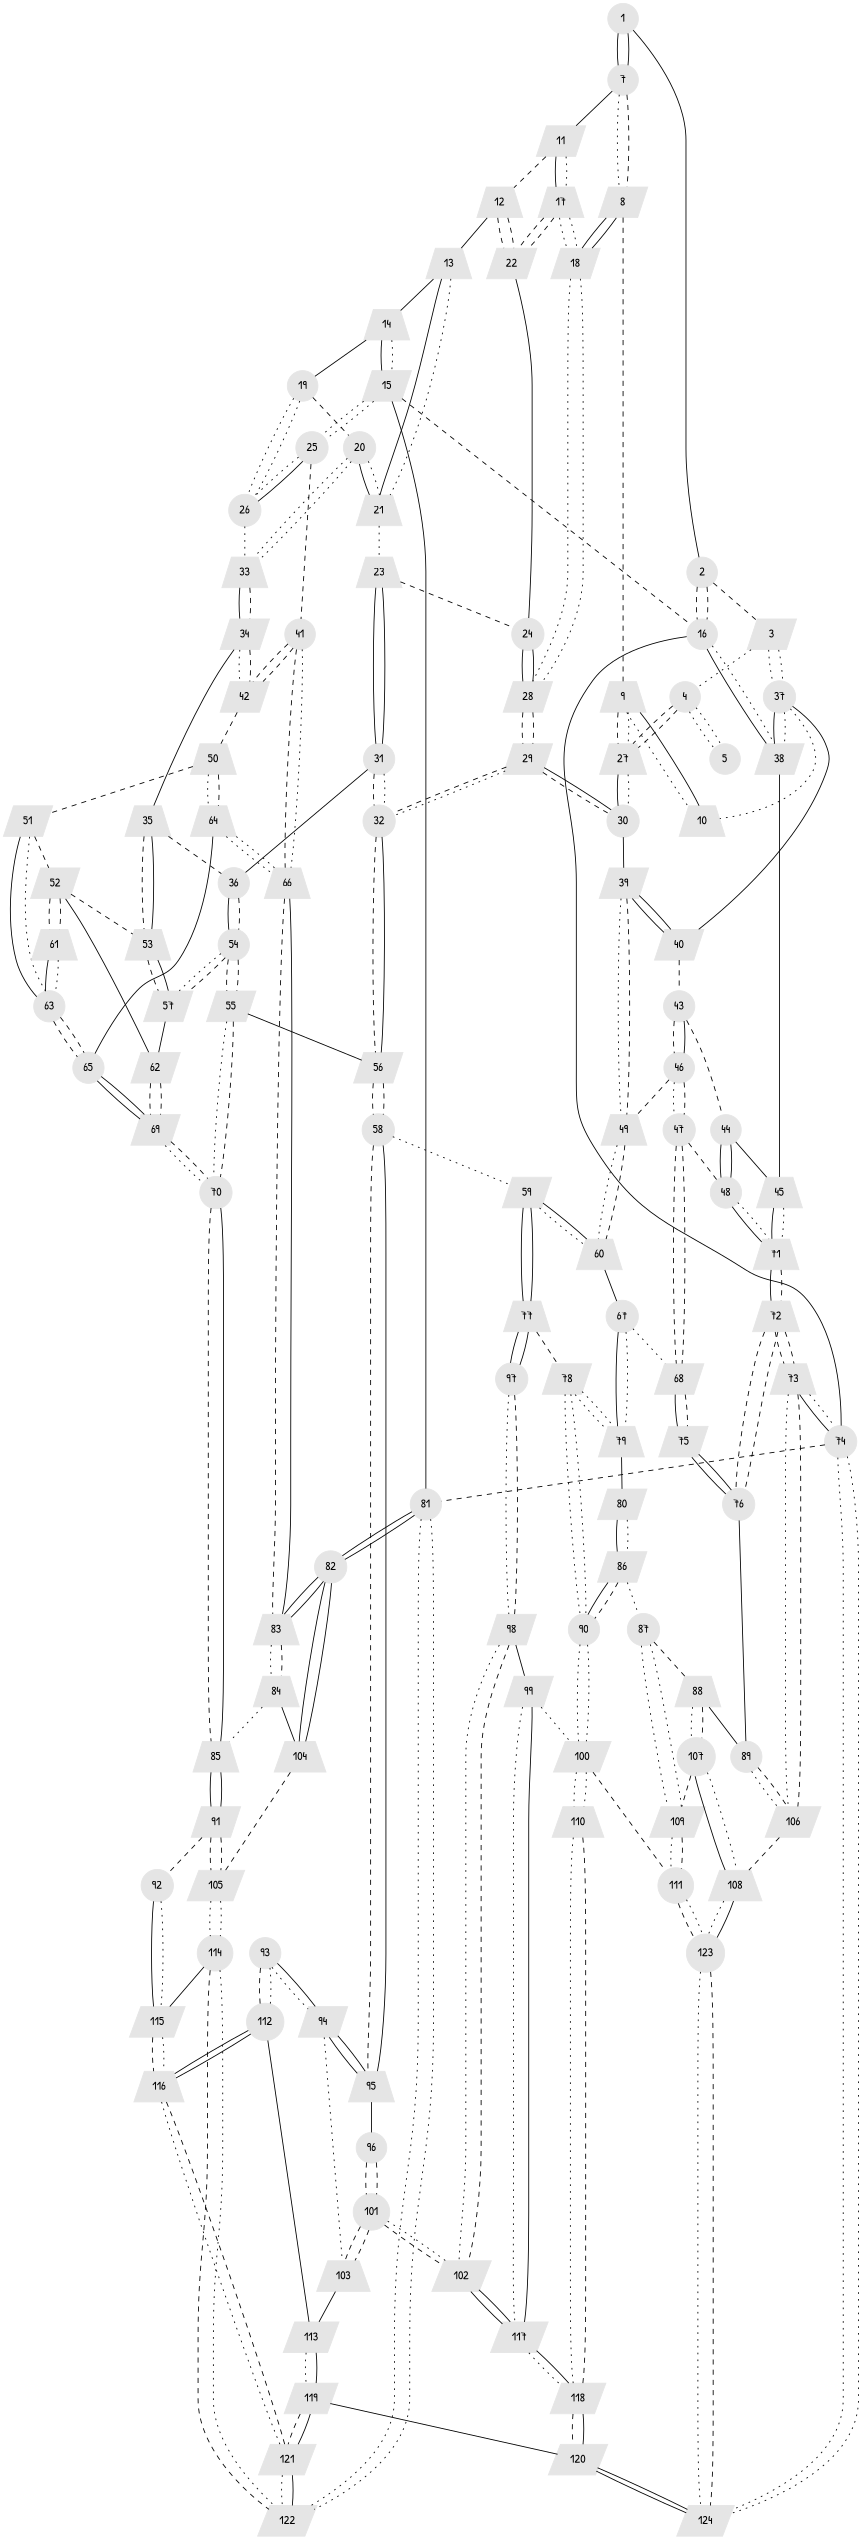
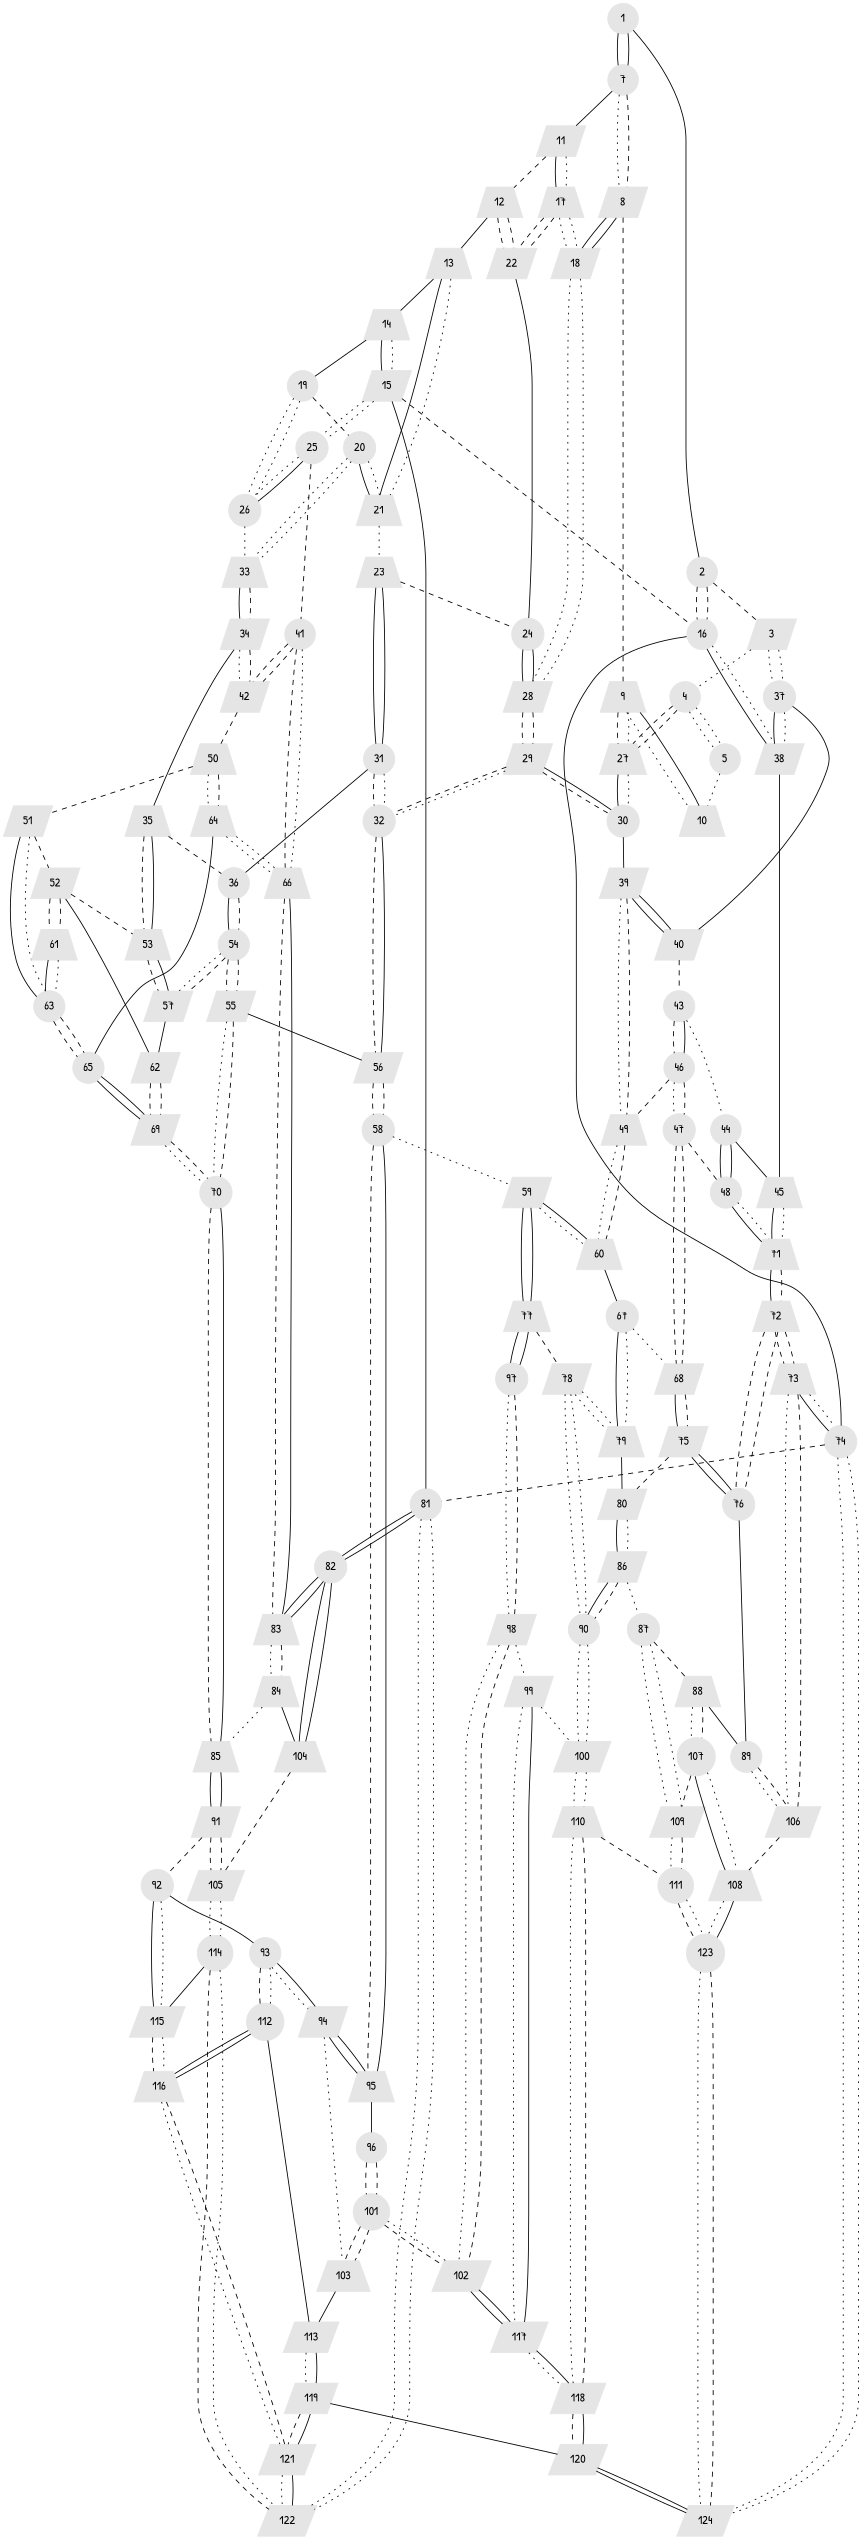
(801, 786) -> (714, 790)
(707, 1066) -> (707, 1066)
none -> (650, 1476)
(520, 1660) -> (520, 1660)
(629, 1821) -> (631, 1856)
none -> (203, 1915)
